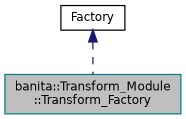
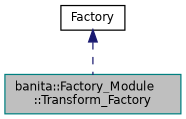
(93, 94) -> (93, 94)
